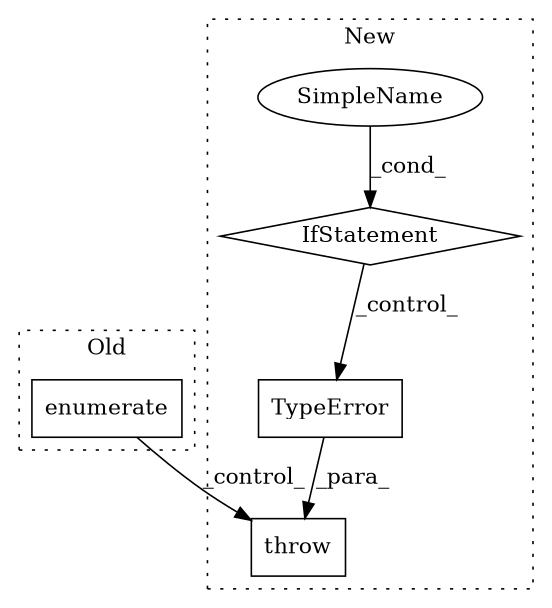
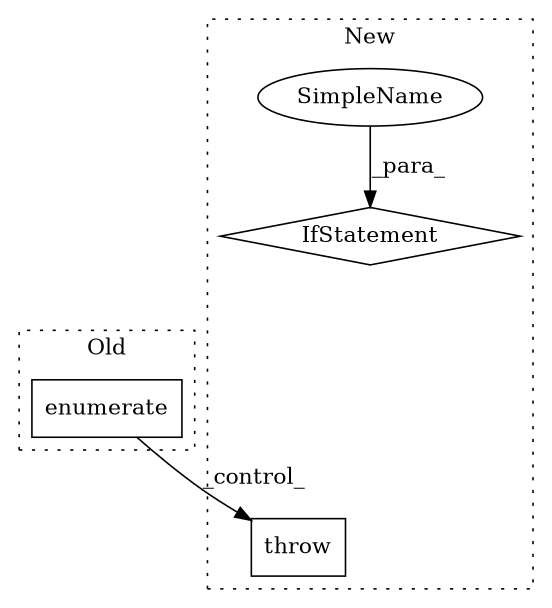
(409, 167) -> (409, 167)
(330, 409) -> none
